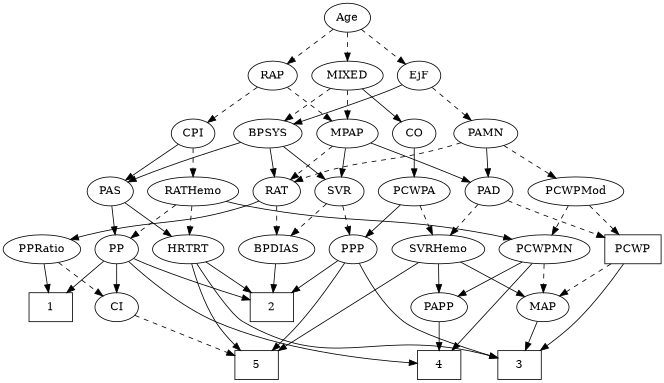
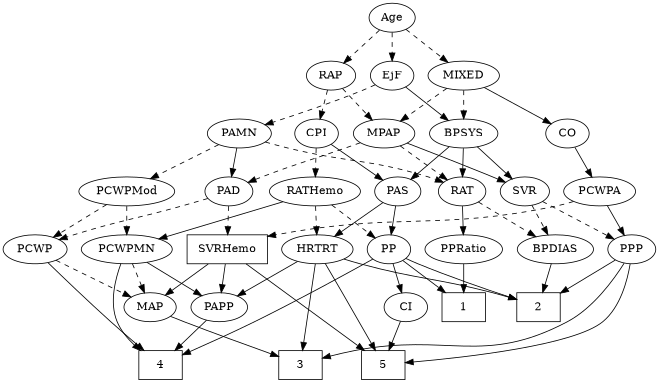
(419, 162) -> (308, 161)
(438, 249) -> (227, 249)
(633, 249) -> (35, 249)
none -> (272, 276)
(77, 277) -> none
(589, 308) -> (92, 305)
(181, 334) -> (396, 332)
